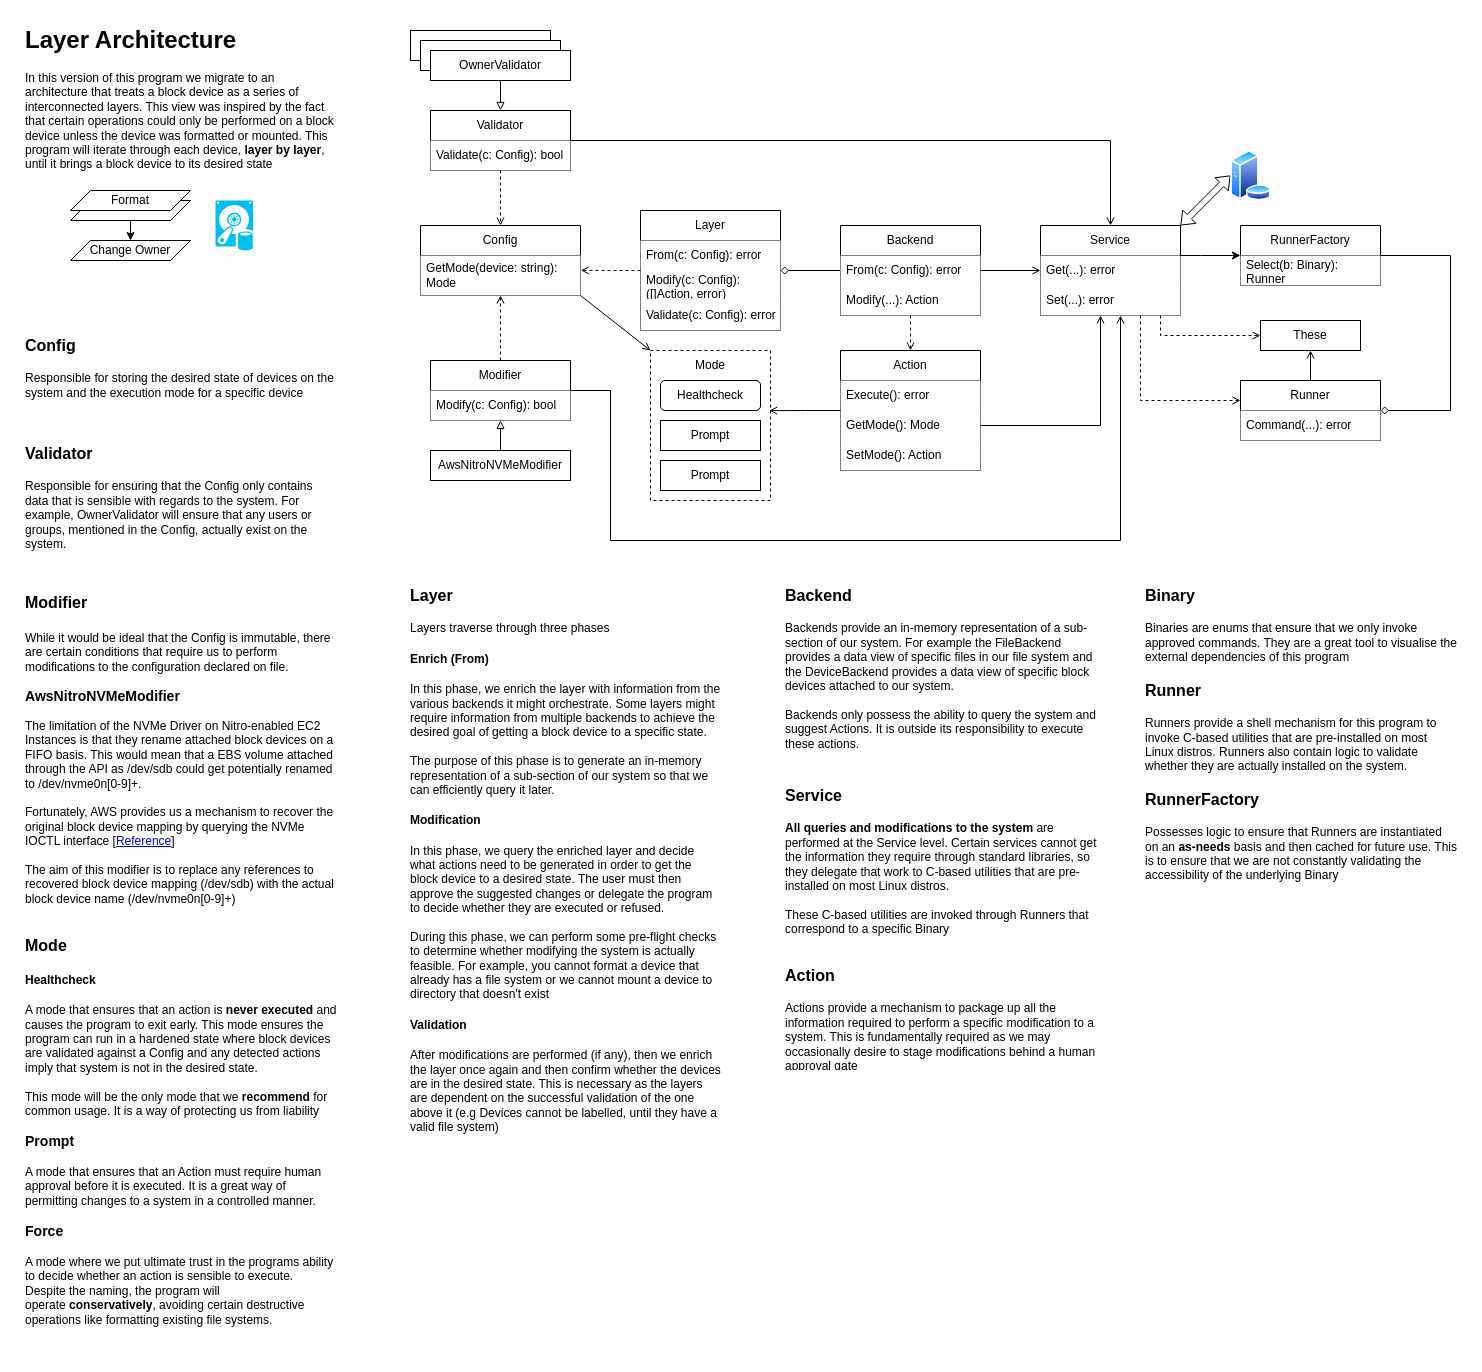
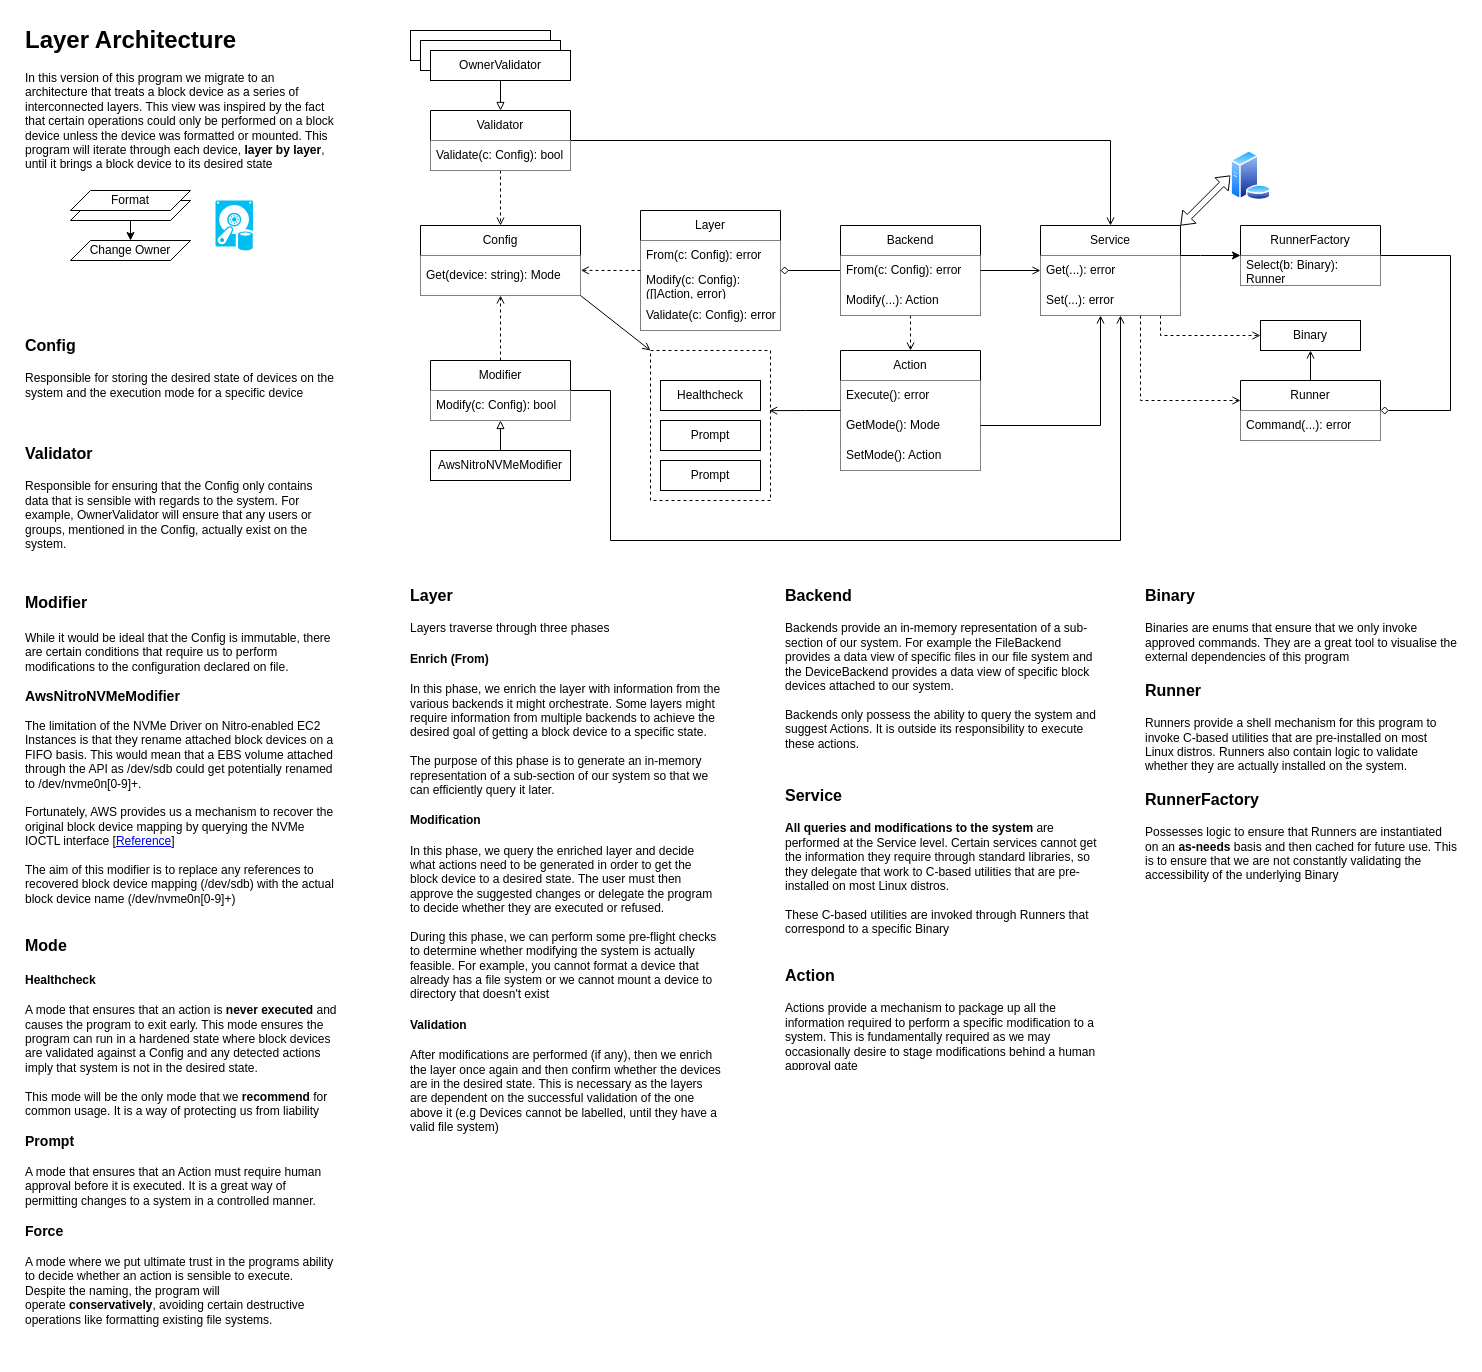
(502, 276) -> (501, 276)
(1311, 336) -> (1311, 336)
(711, 366) -> none
(711, 396) -> (711, 396)
